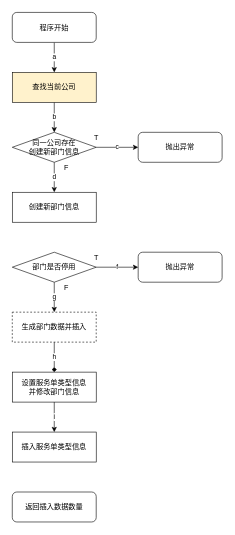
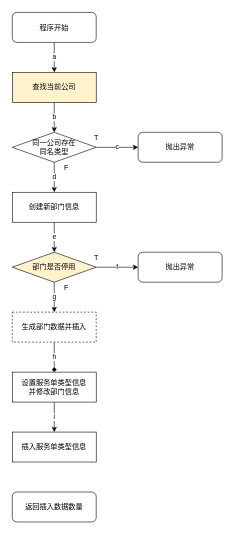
(54, 147) -> (54, 147)
none -> (54, 240)
(54, 267) -> (54, 267)
